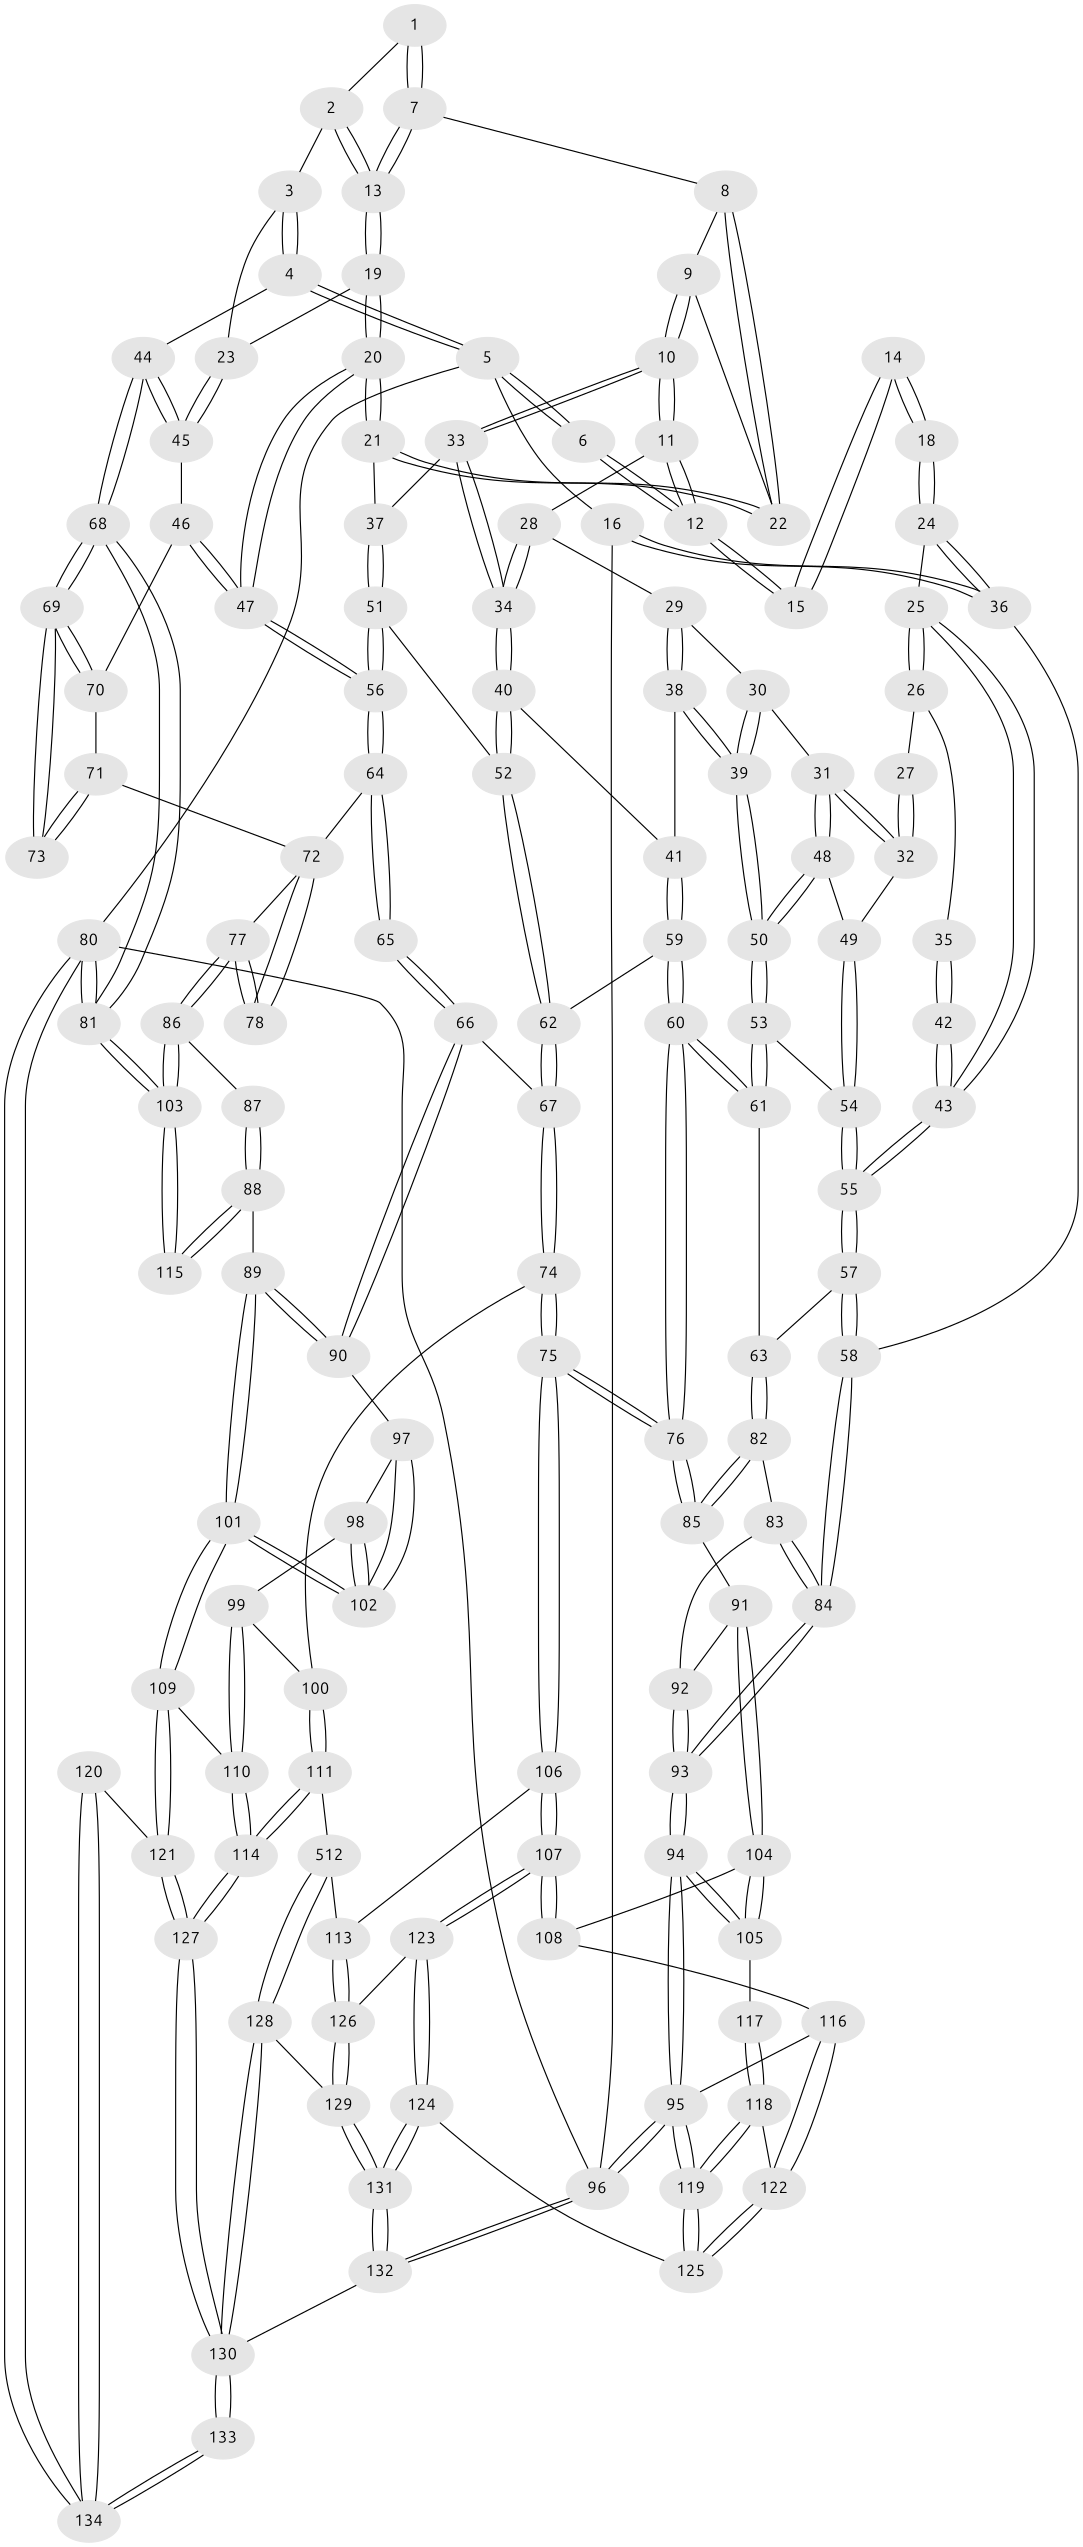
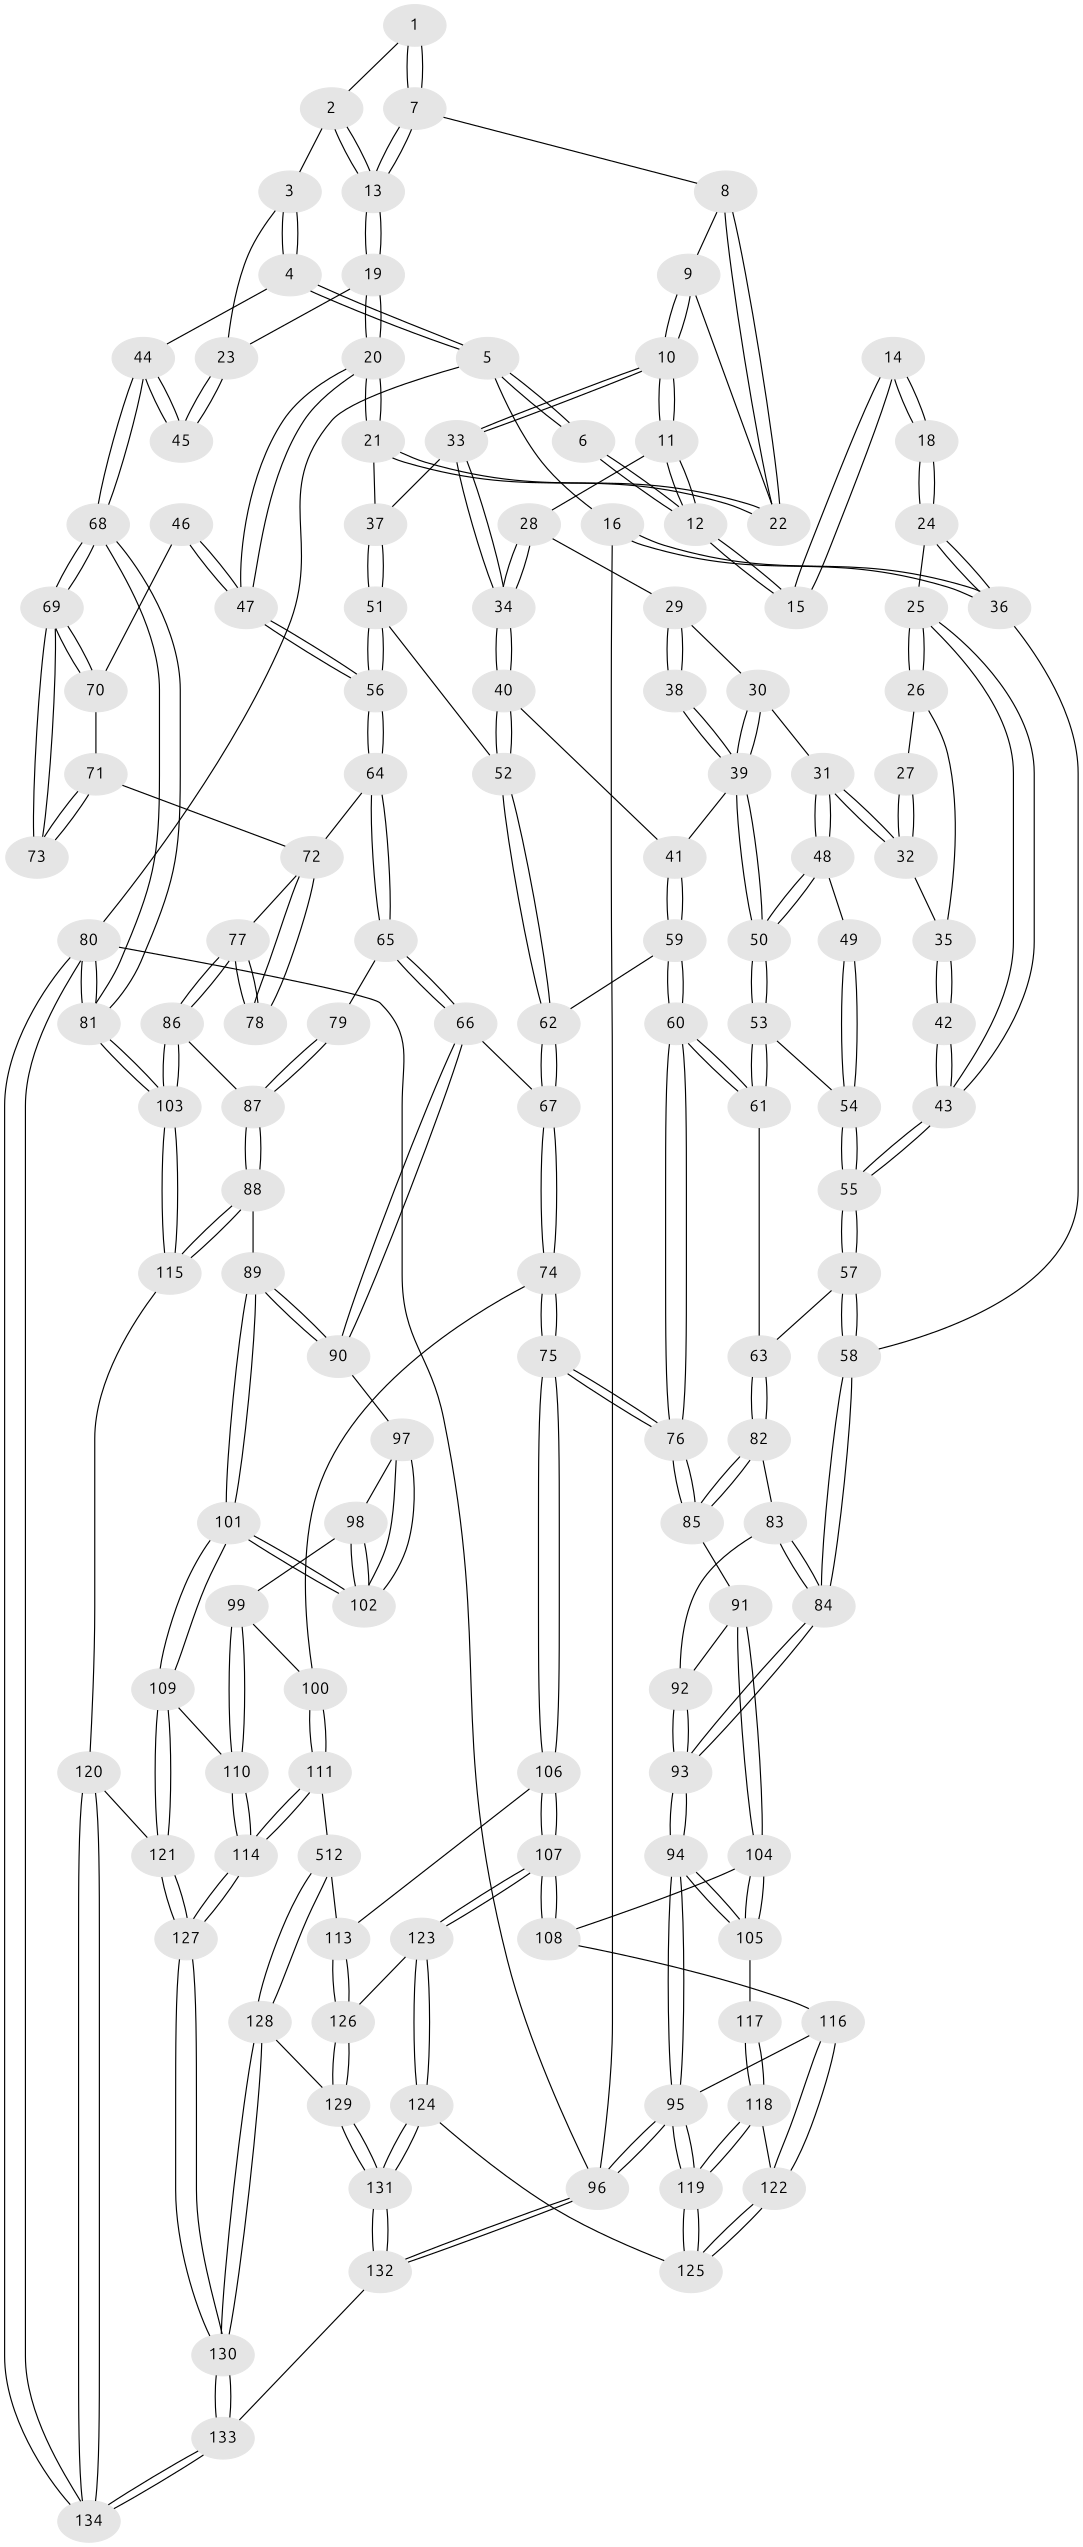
(181, 483) -> none
(675, 774) -> (707, 816)
(878, 899) -> (925, 899)
none -> (339, 1024)
none -> (95, 1515)
(302, 2313) -> (302, 2355)
